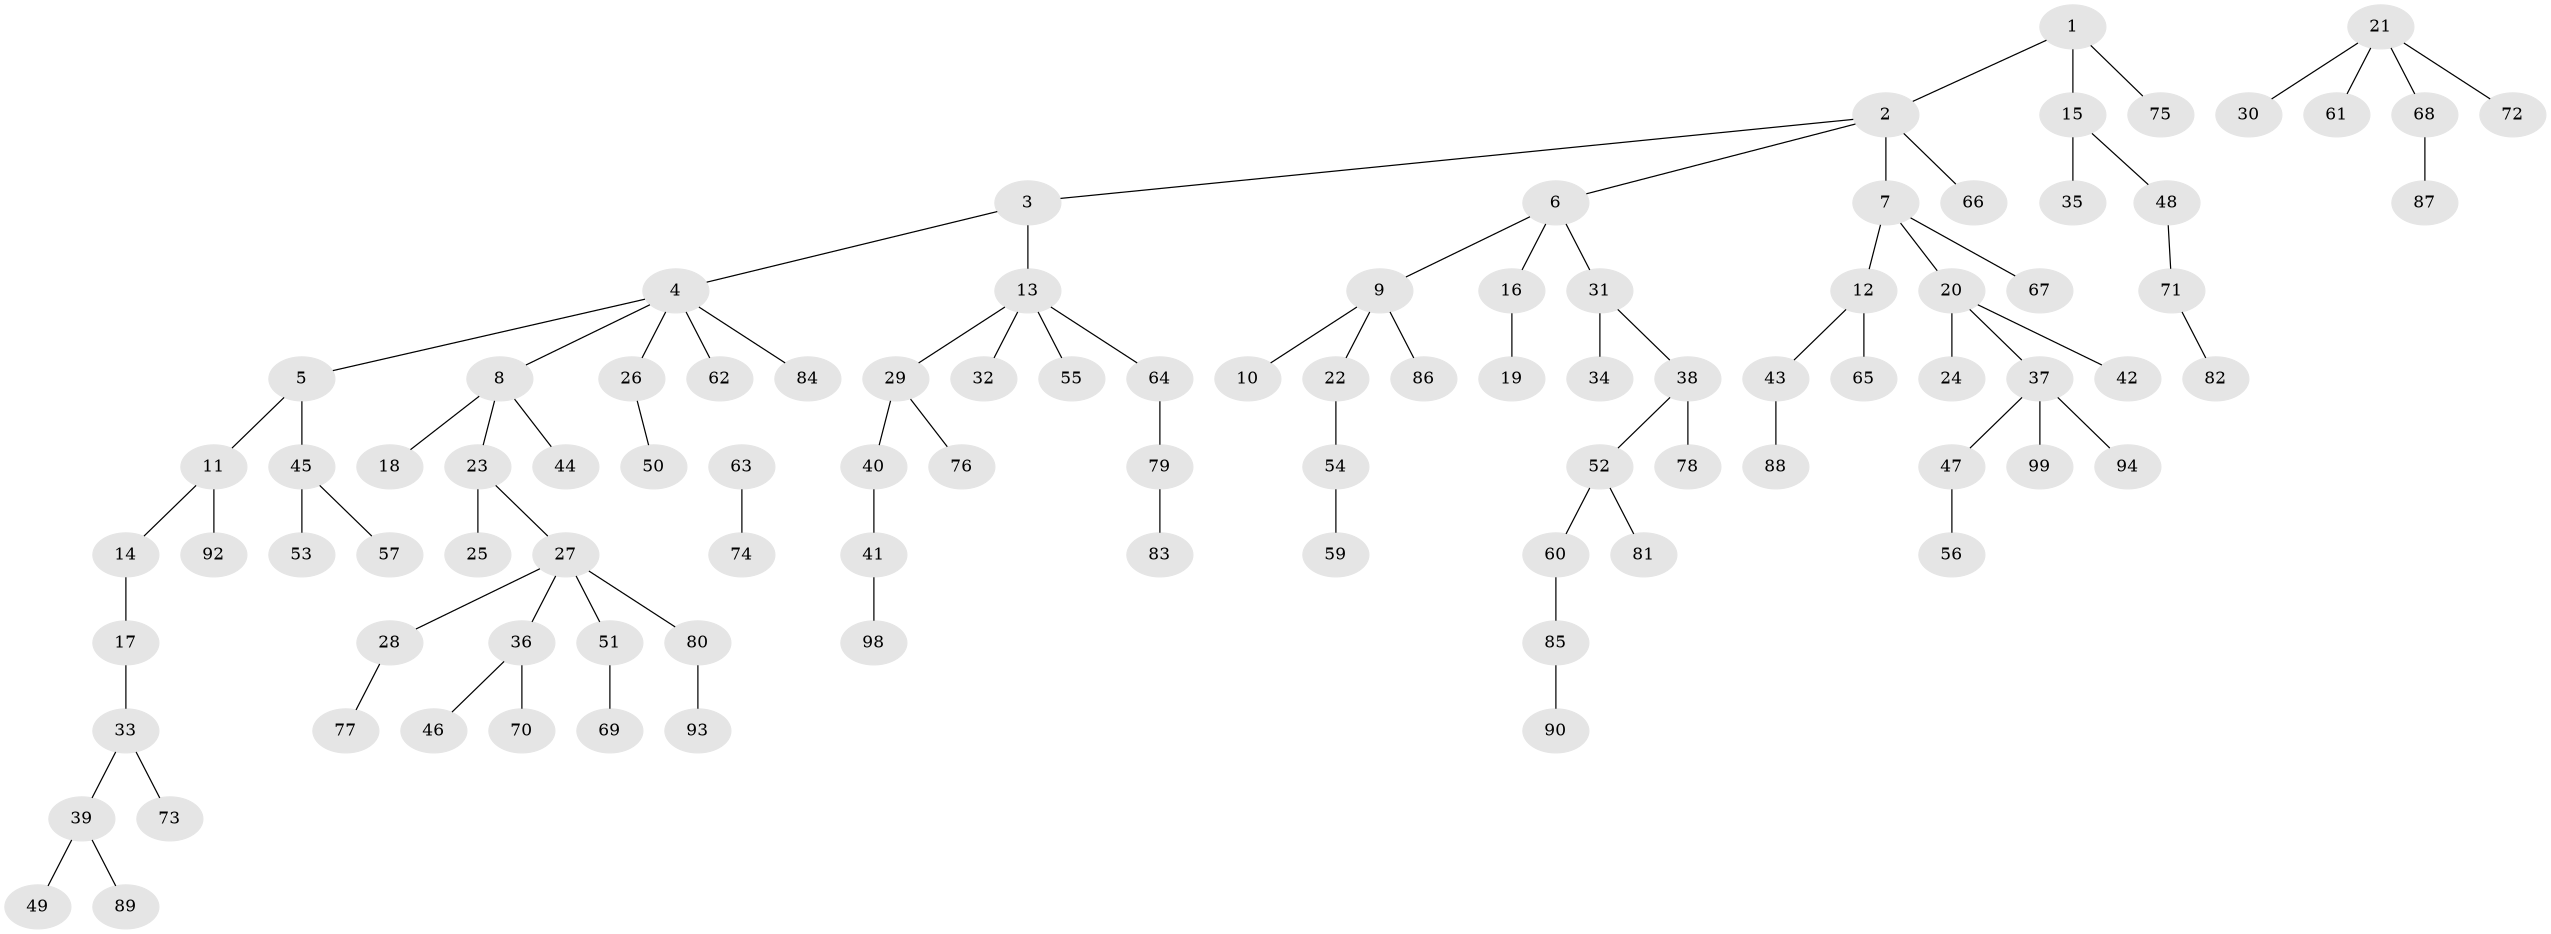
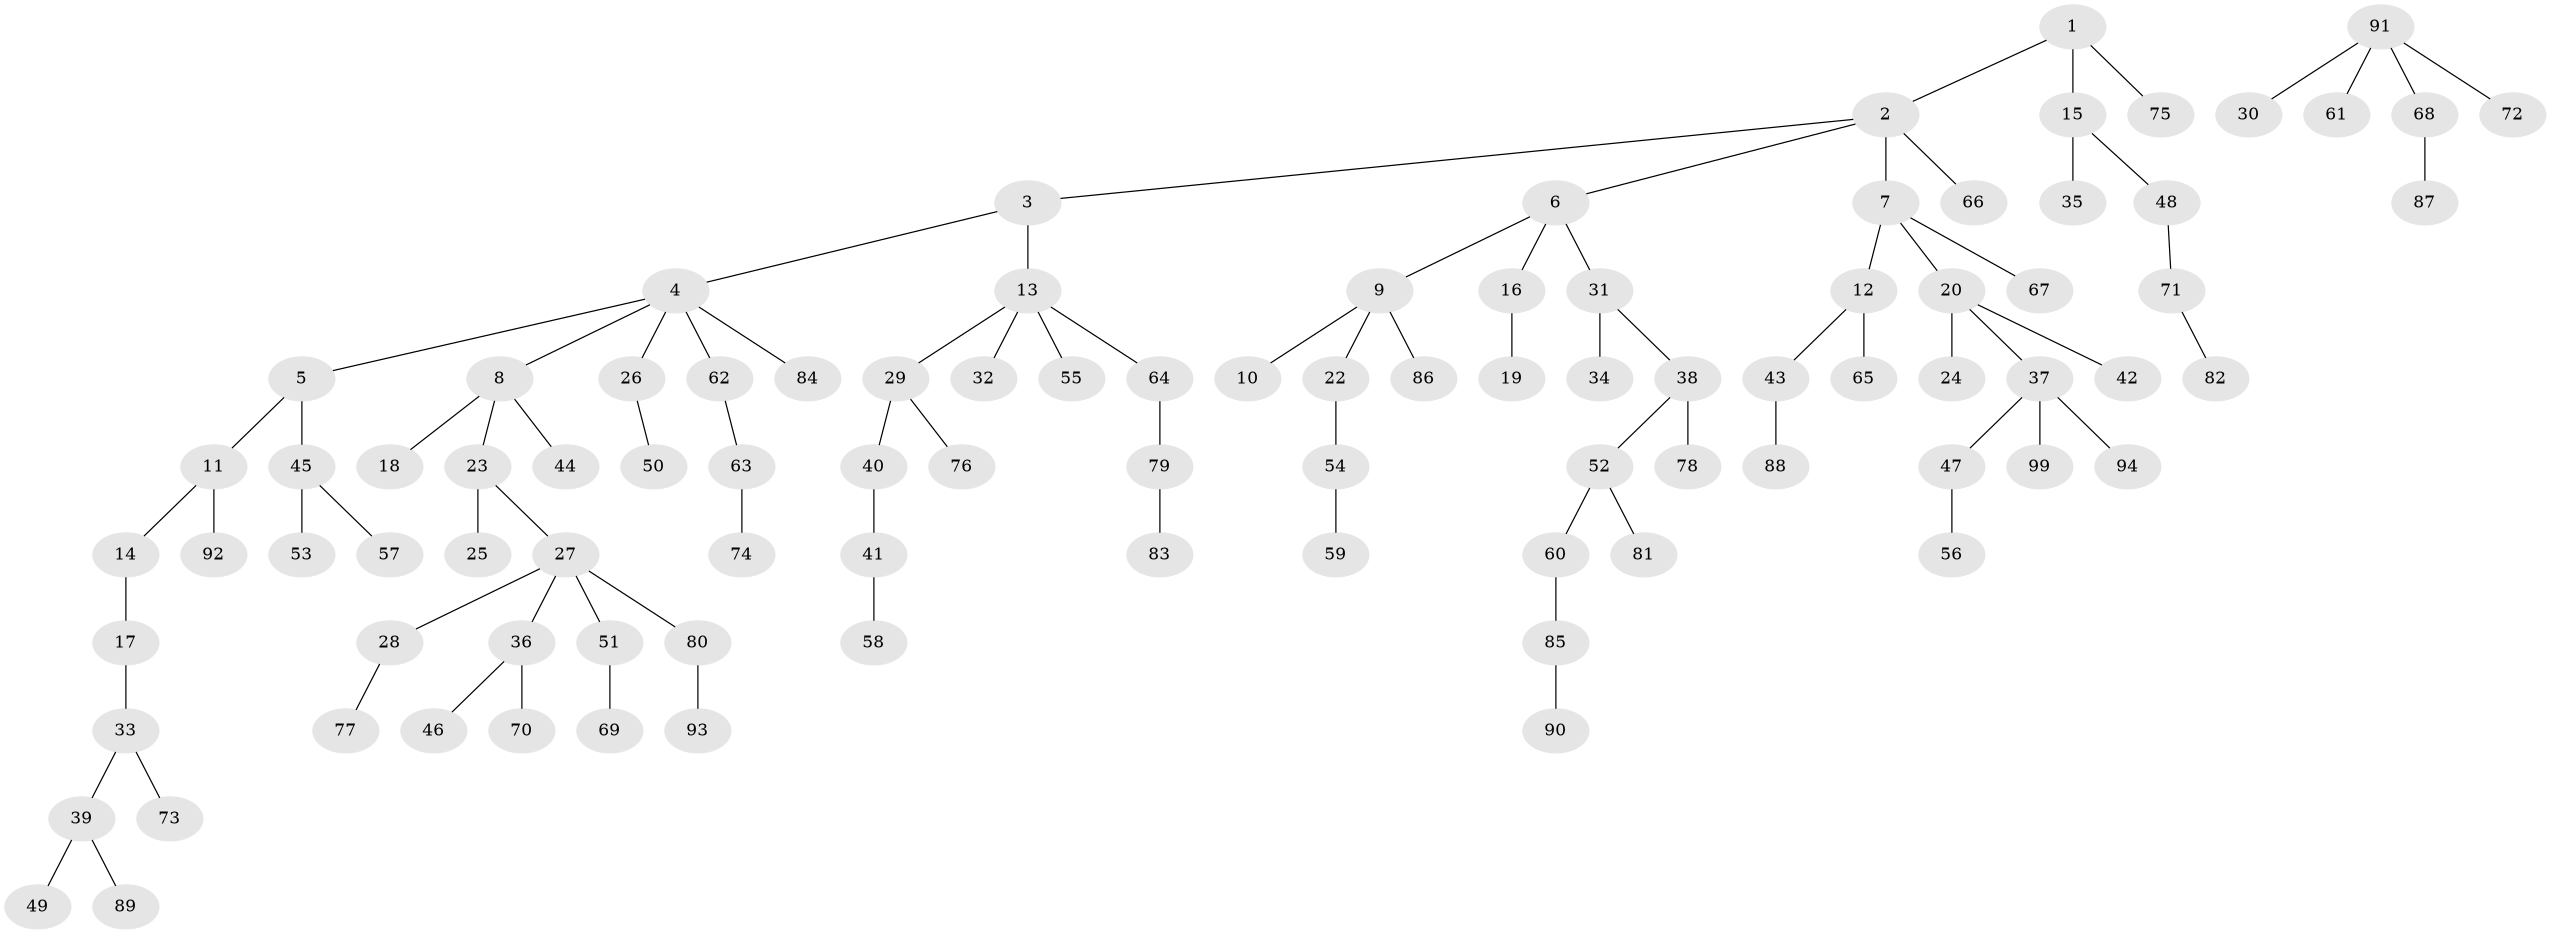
(2381, 27) -> (2381, 27)
none -> (731, 423)
(874, 643) -> (874, 643)
